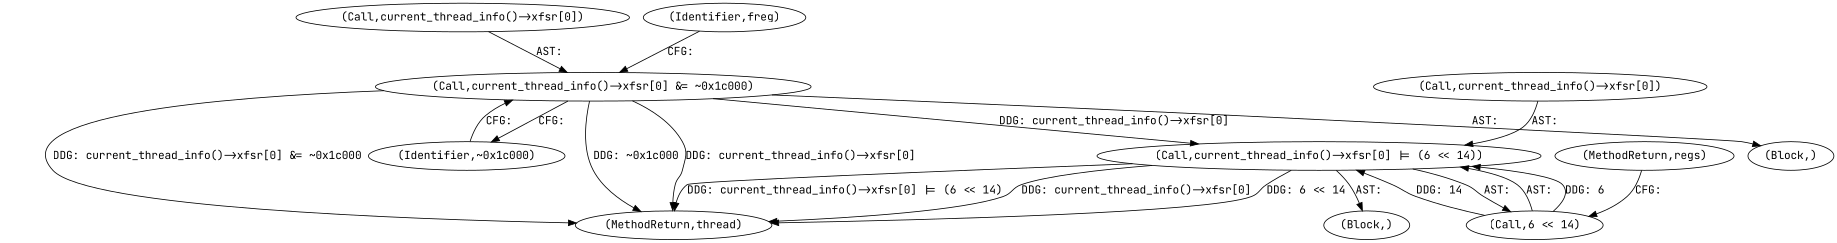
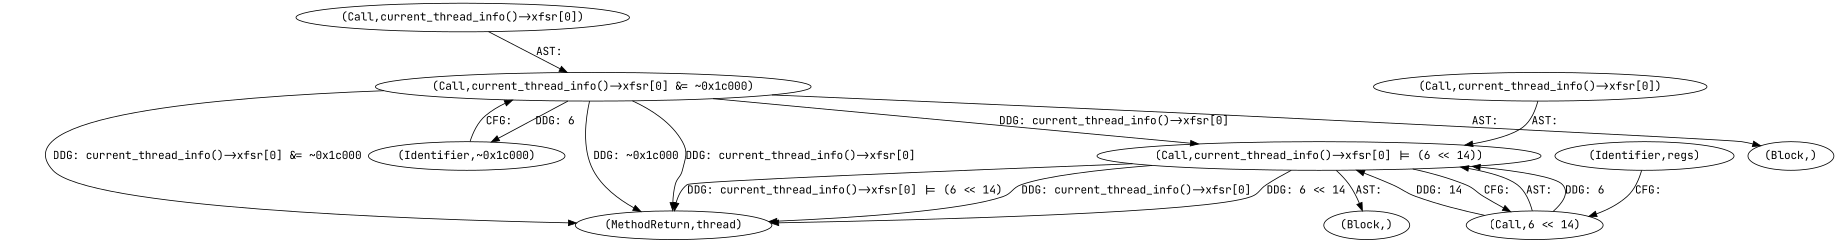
(725, 18) -> none
(555, 121) -> (555, 121)
(1645, 156) -> (1645, 156)
(1500, 191) -> (1500, 191)
